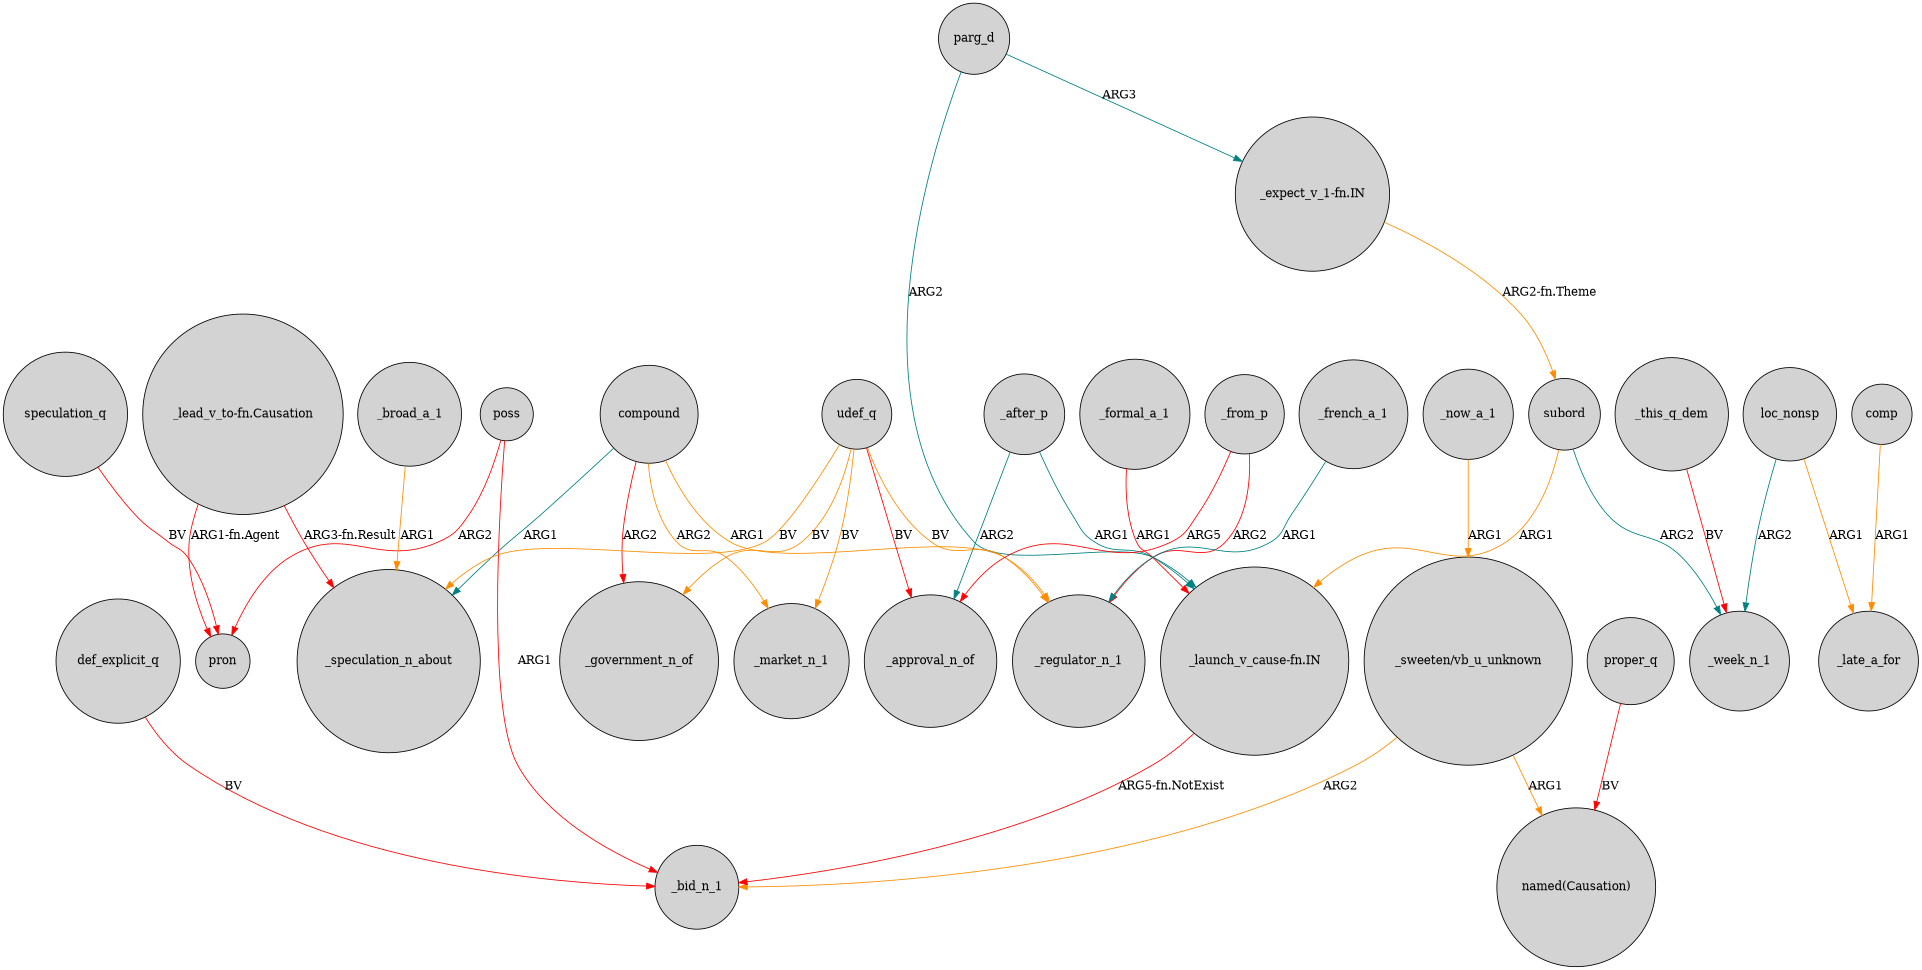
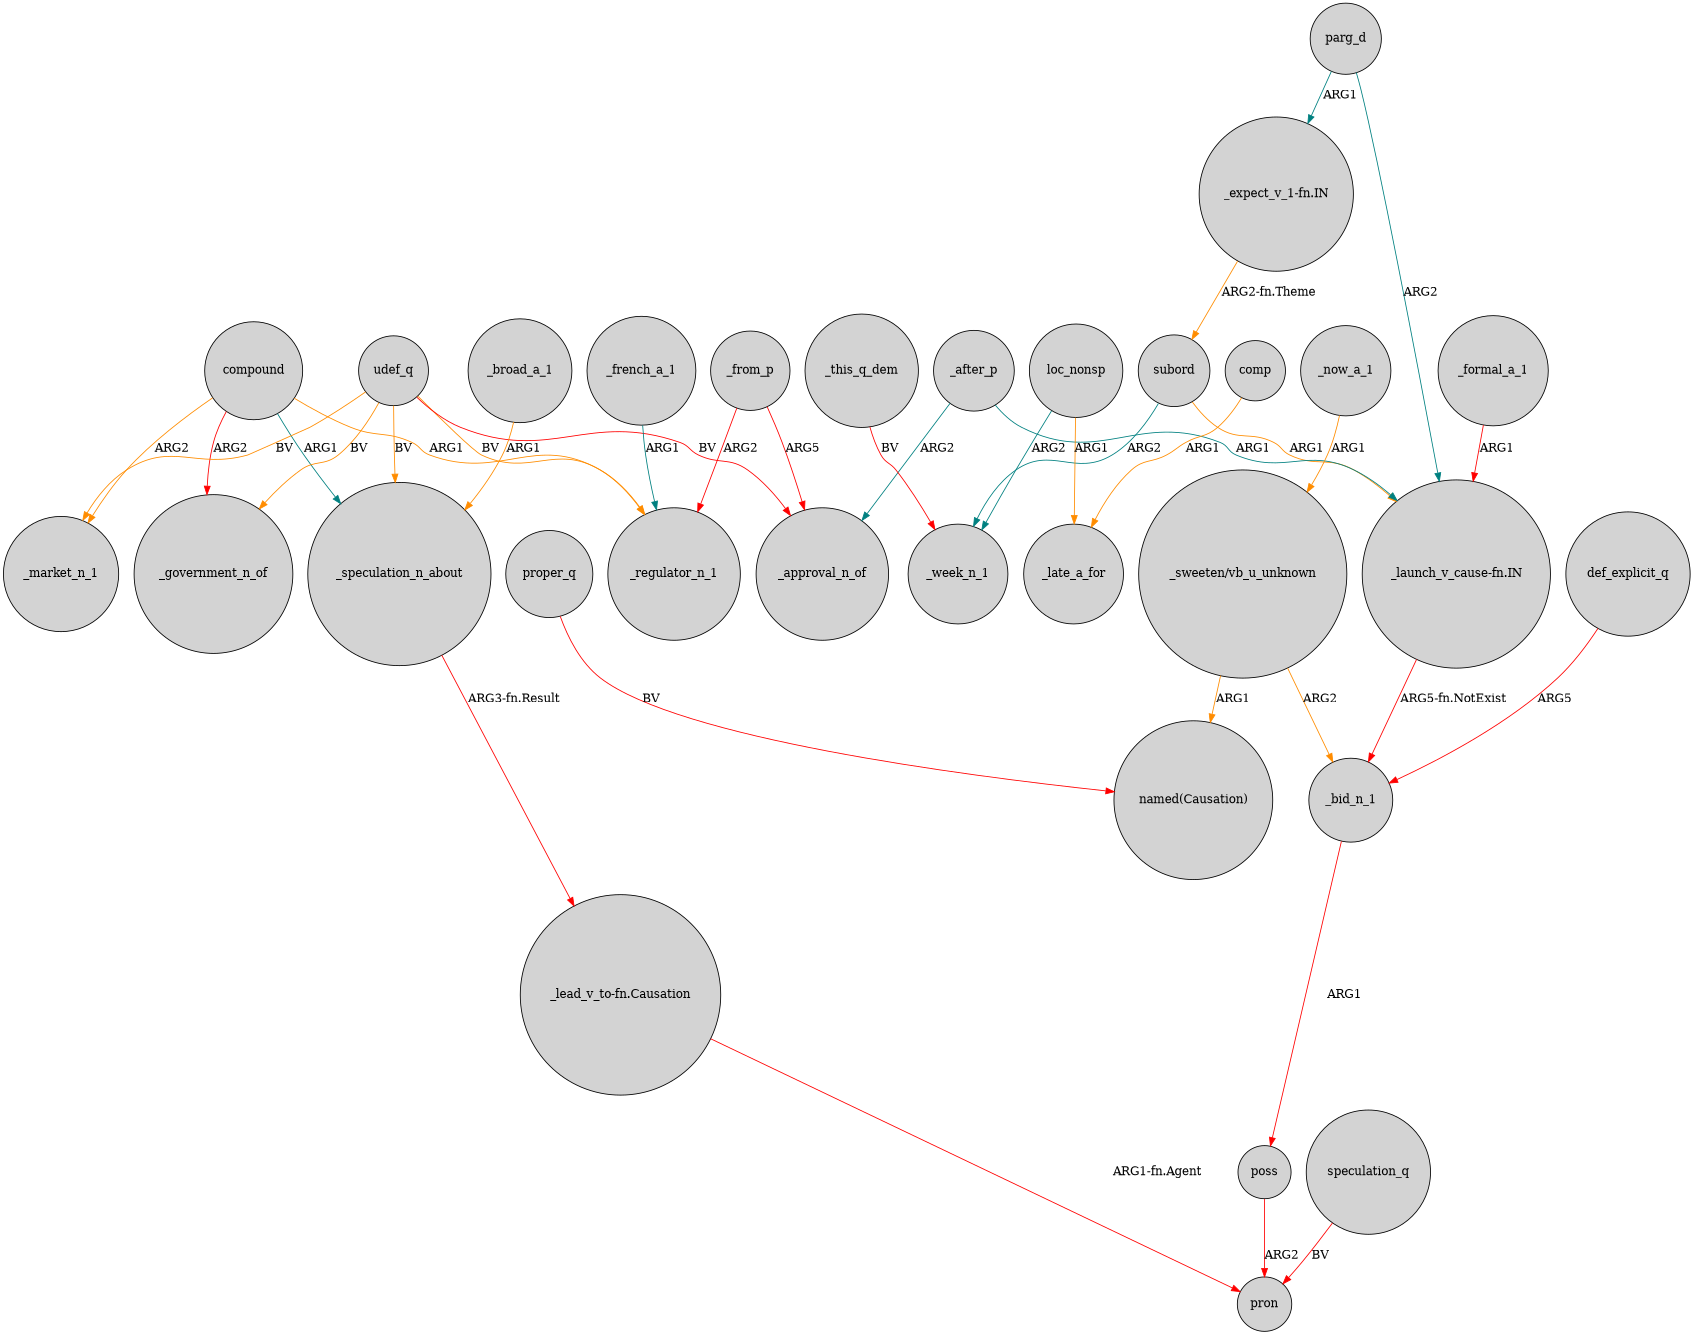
(1119, 95) -> (1340, 95)
(305, 544) -> (506, 777)
(501, 690) -> (1307, 990)
(233, 786) -> (1555, 699)
